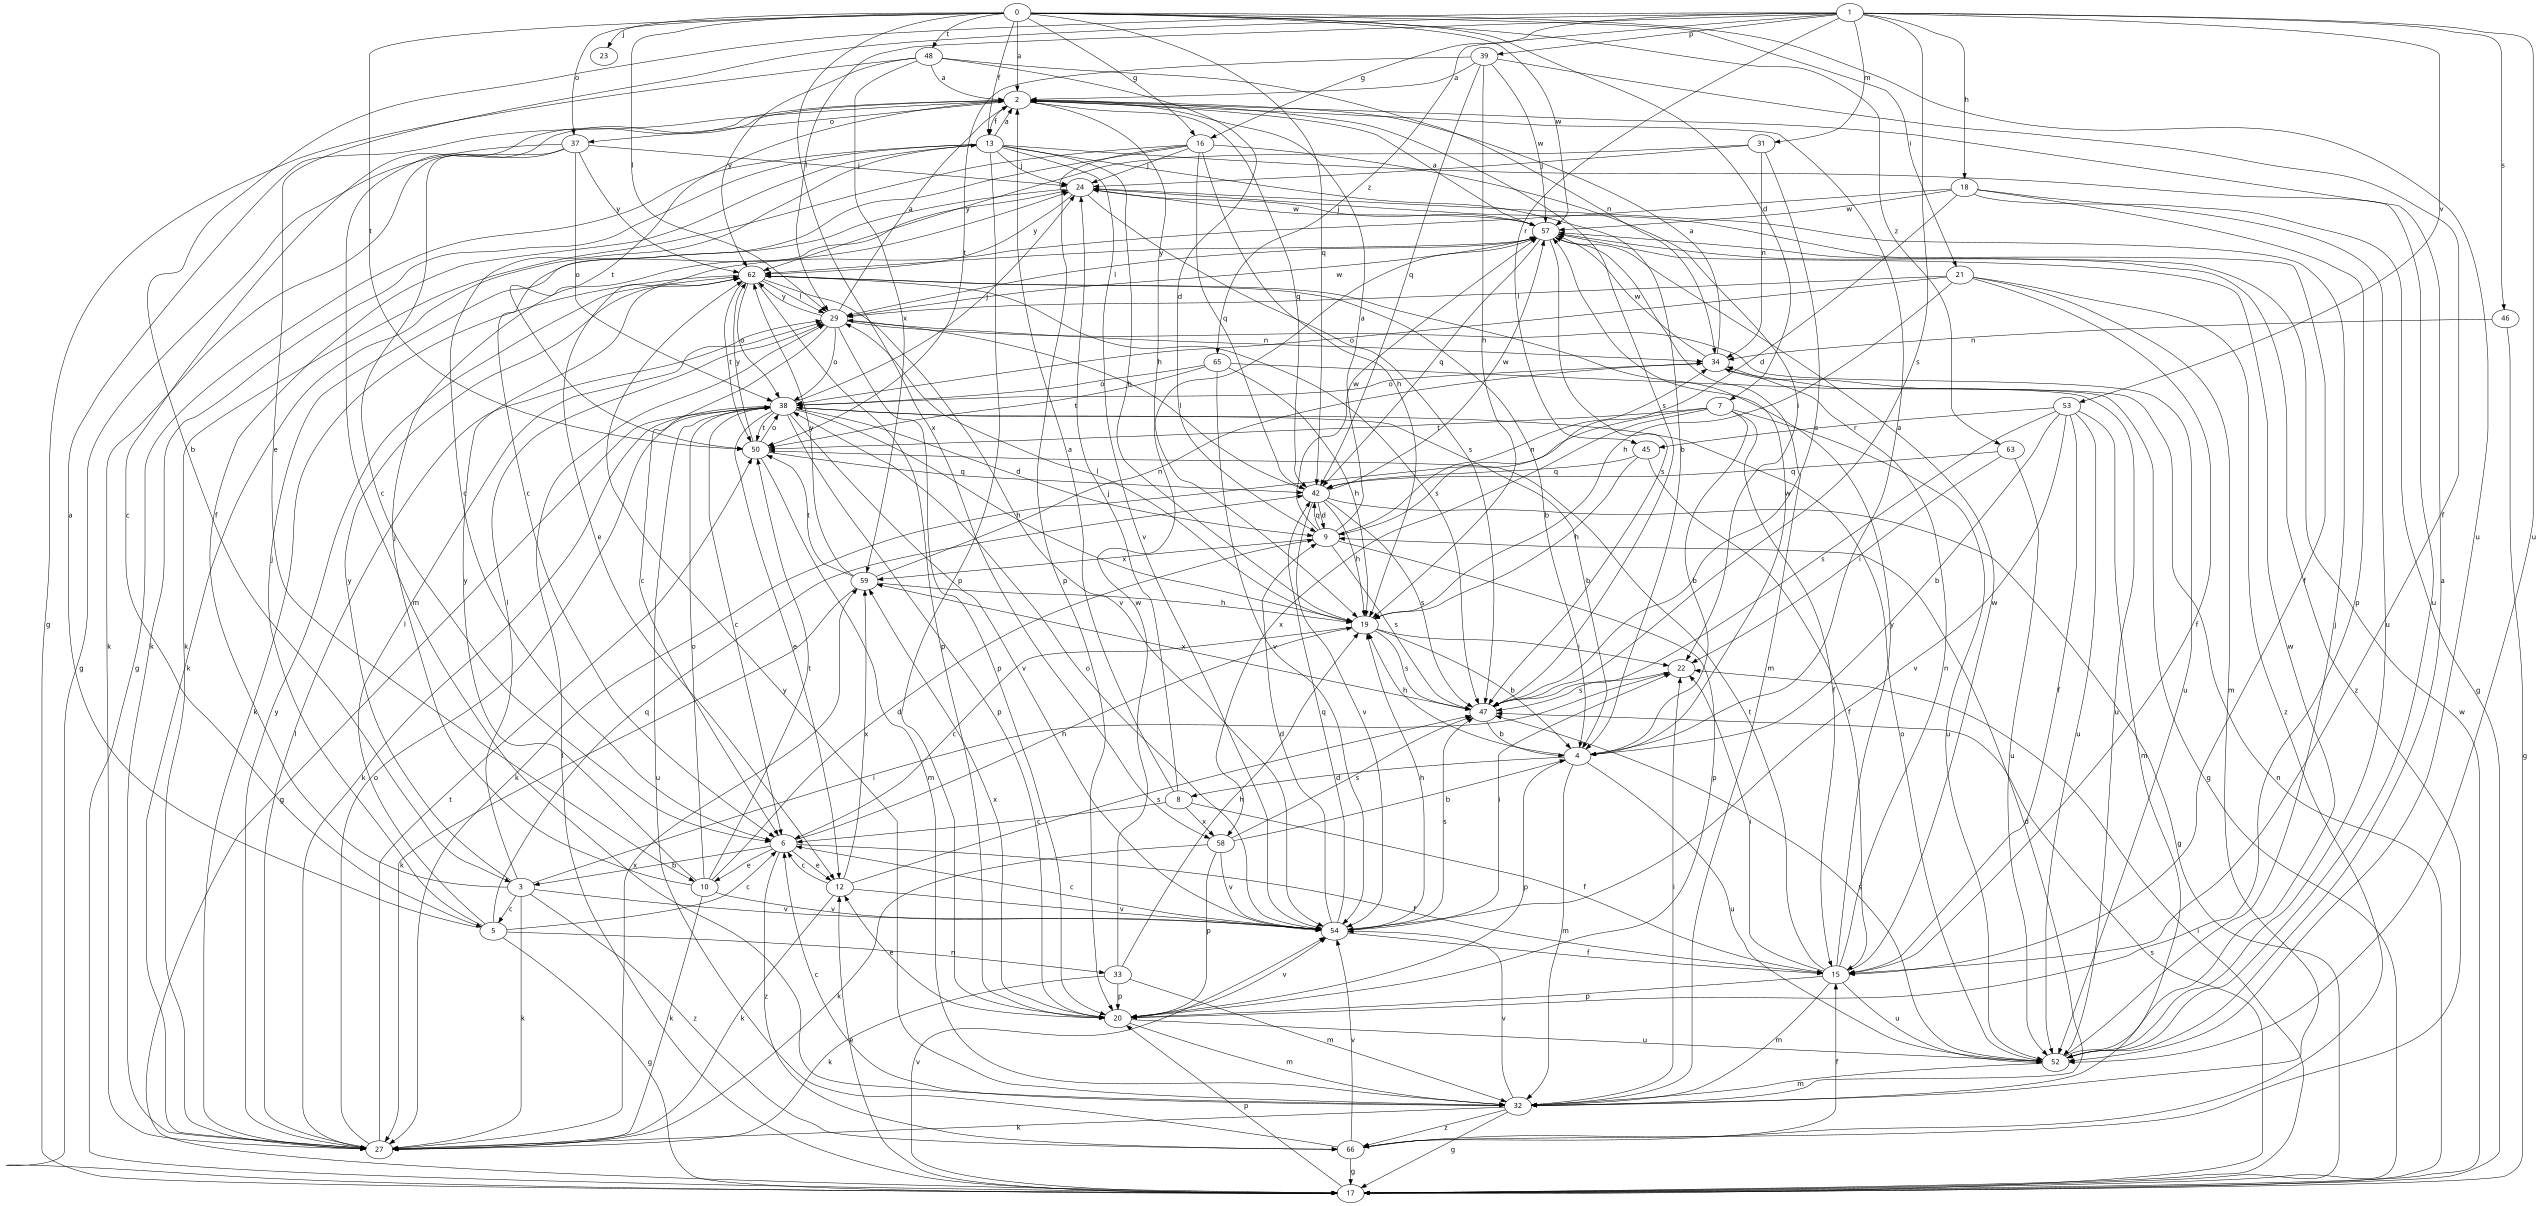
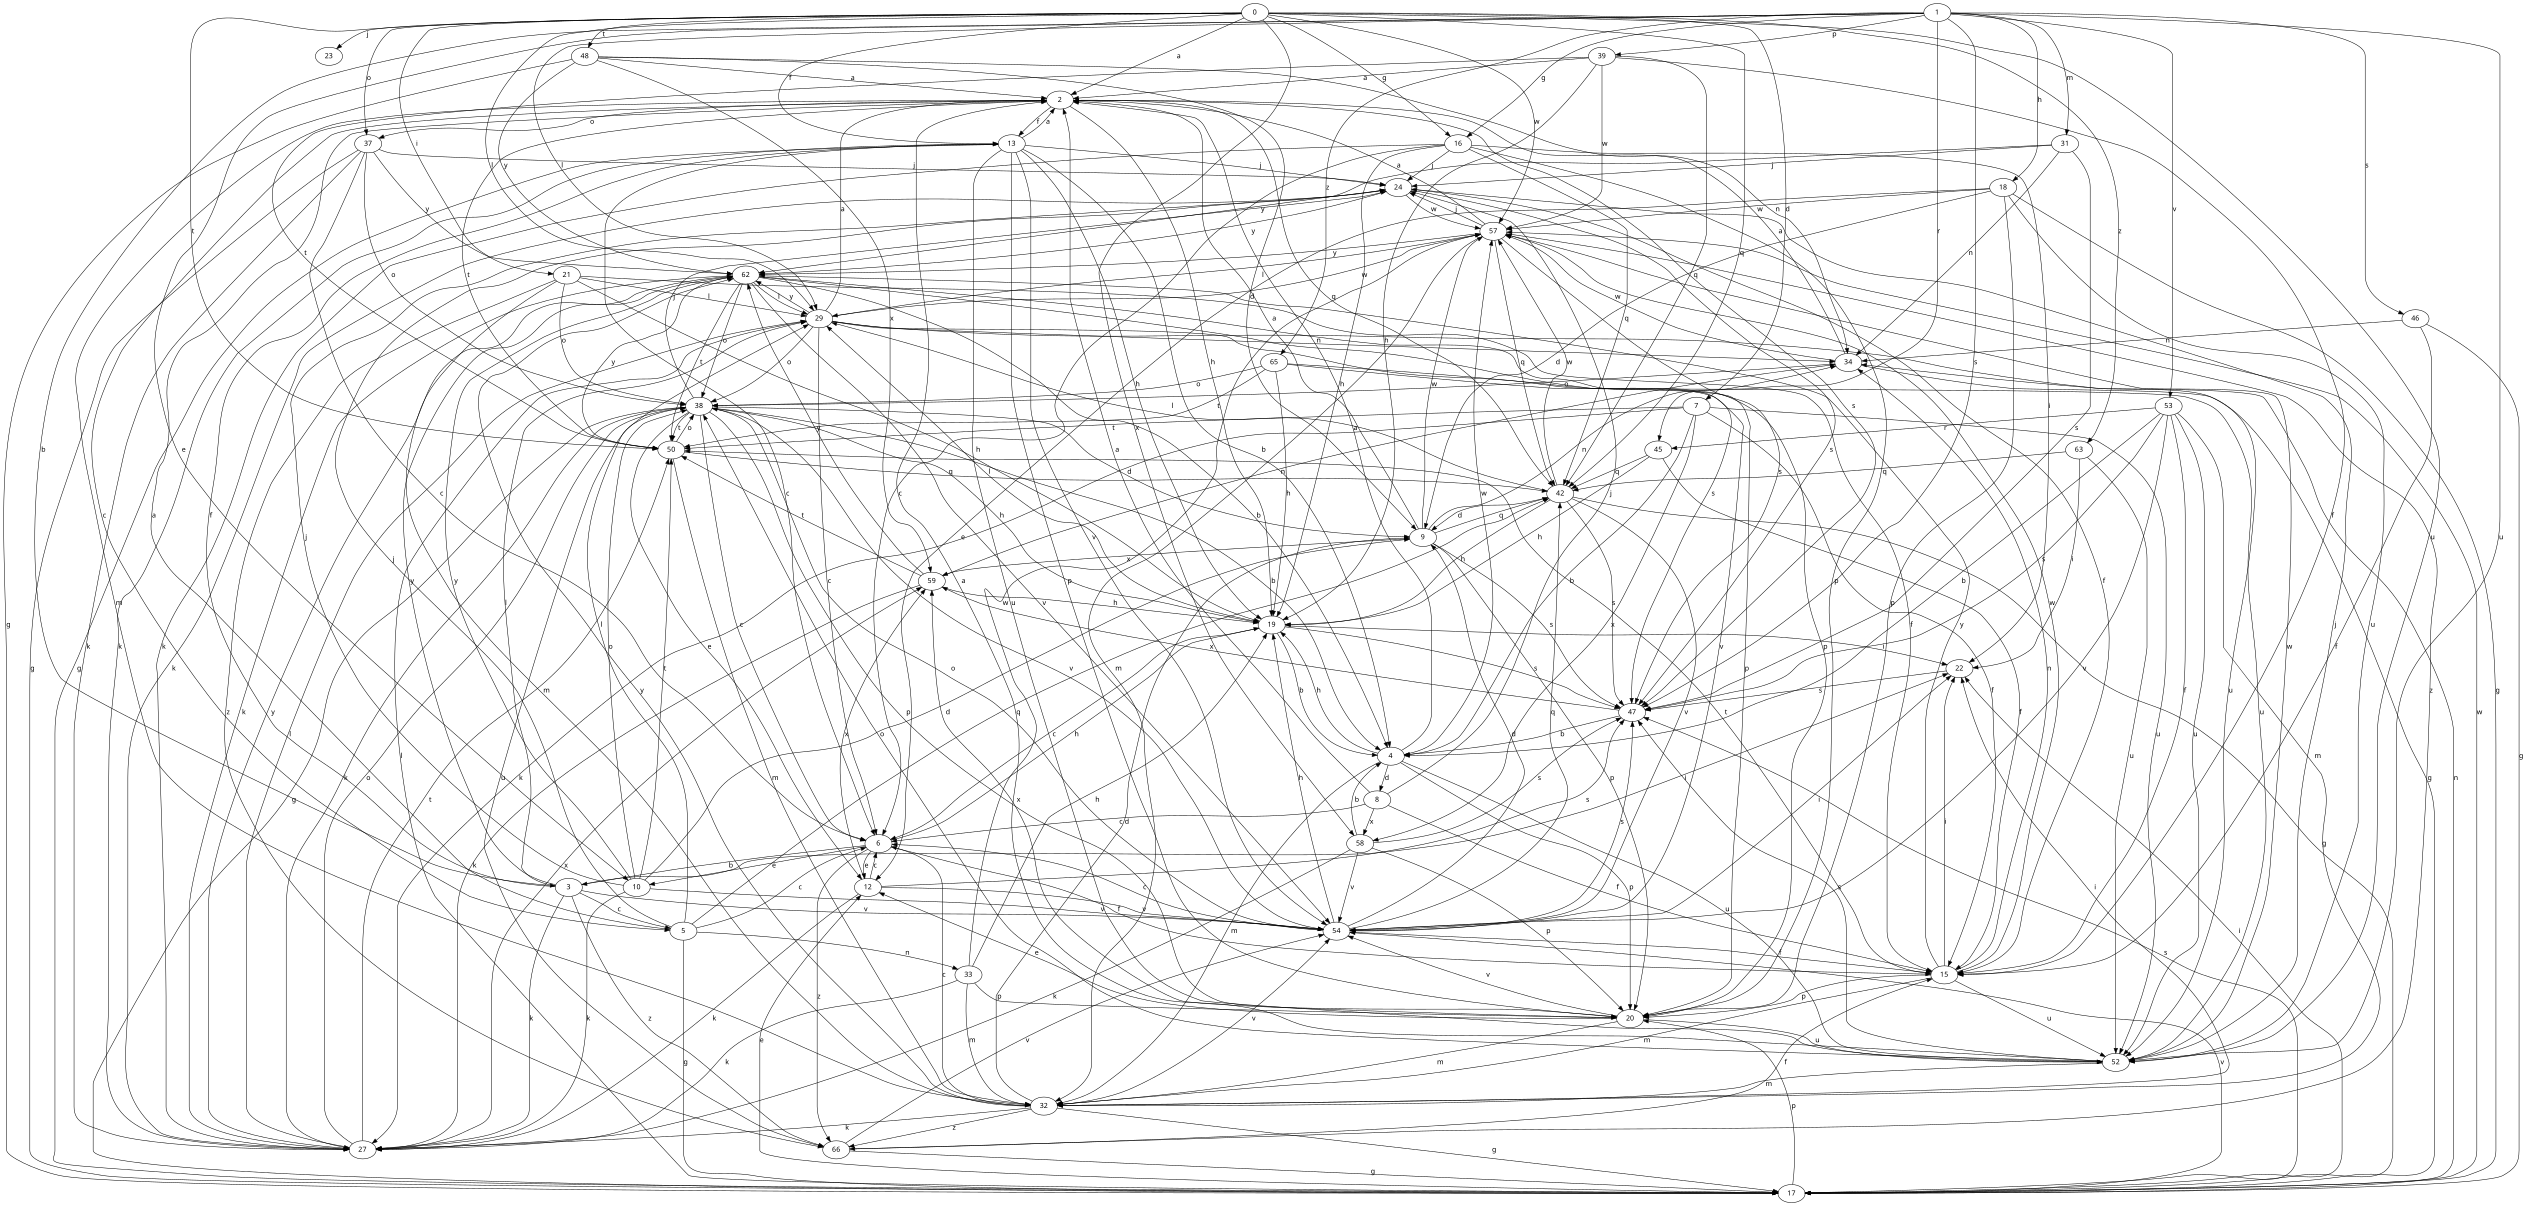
none -> (2299, 711)
